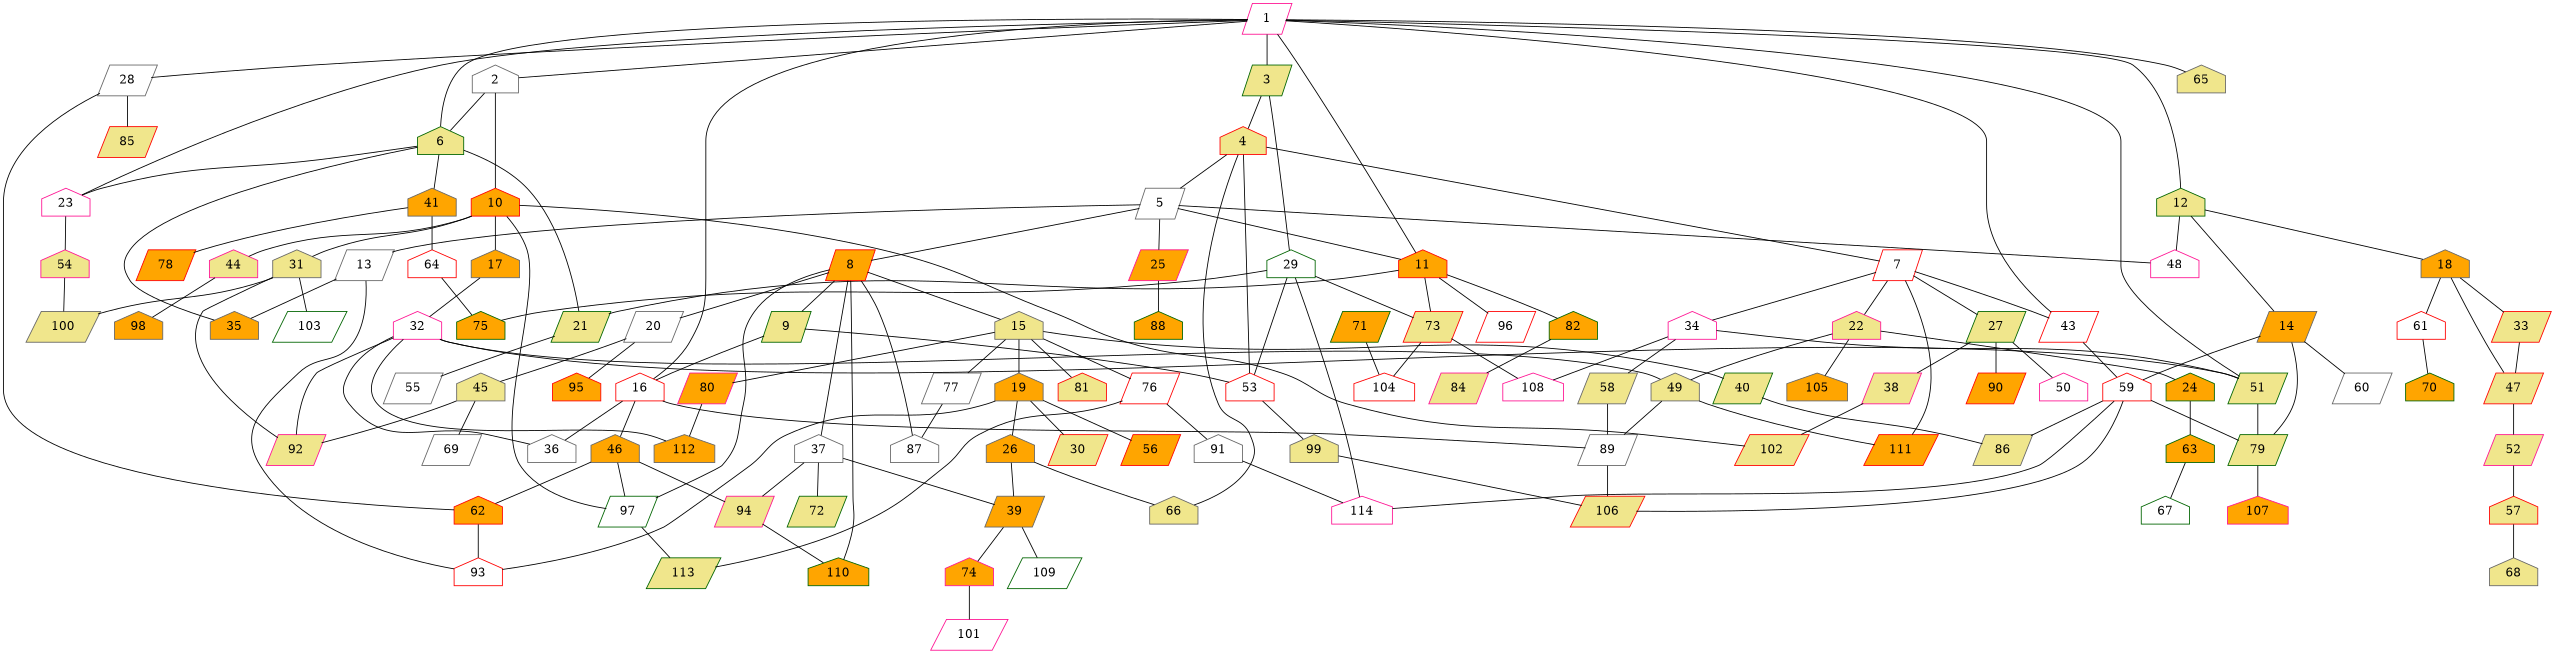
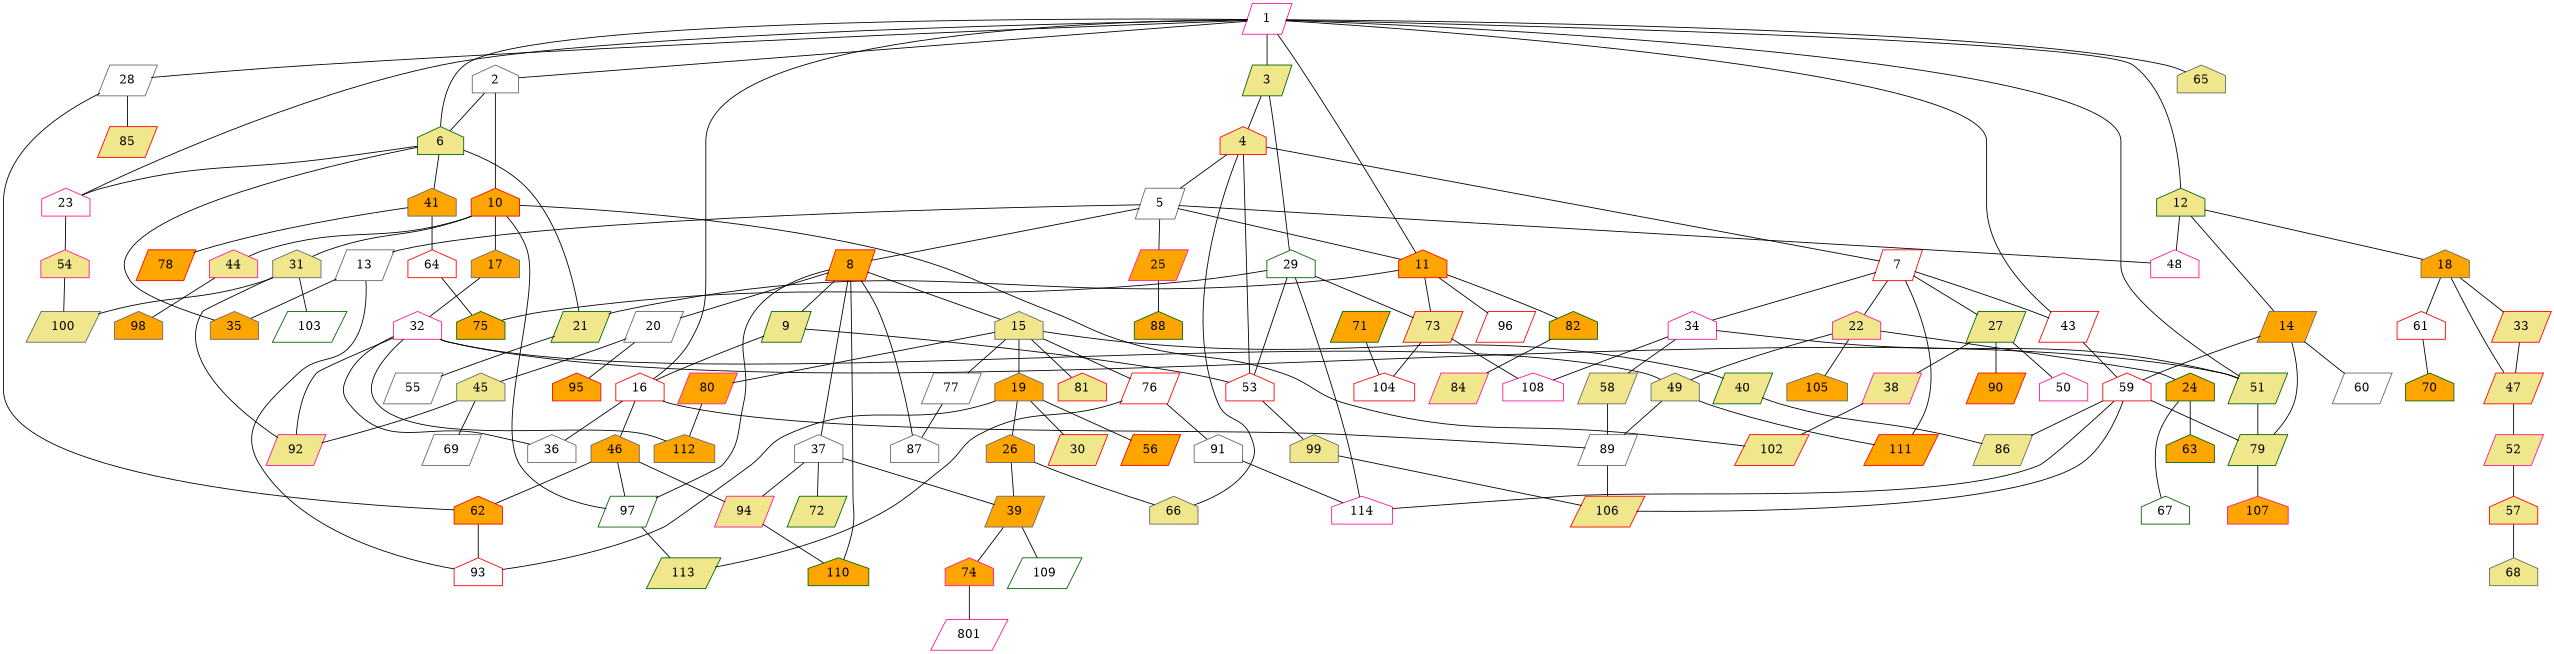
(2178, 480) -> (2156, 447)
(969, 635) -> (969, 635)
